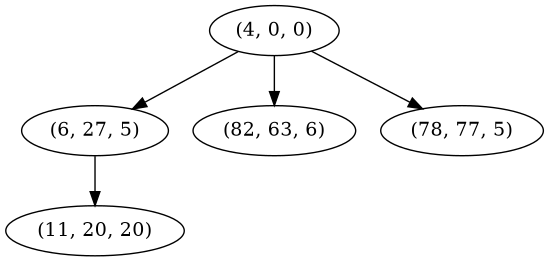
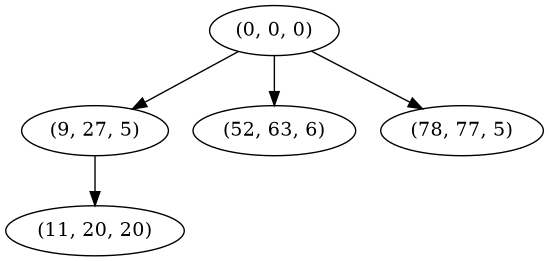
(274, 31) -> (274, 31)
(95, 131) -> (95, 131)
(274, 131) -> (274, 131)
